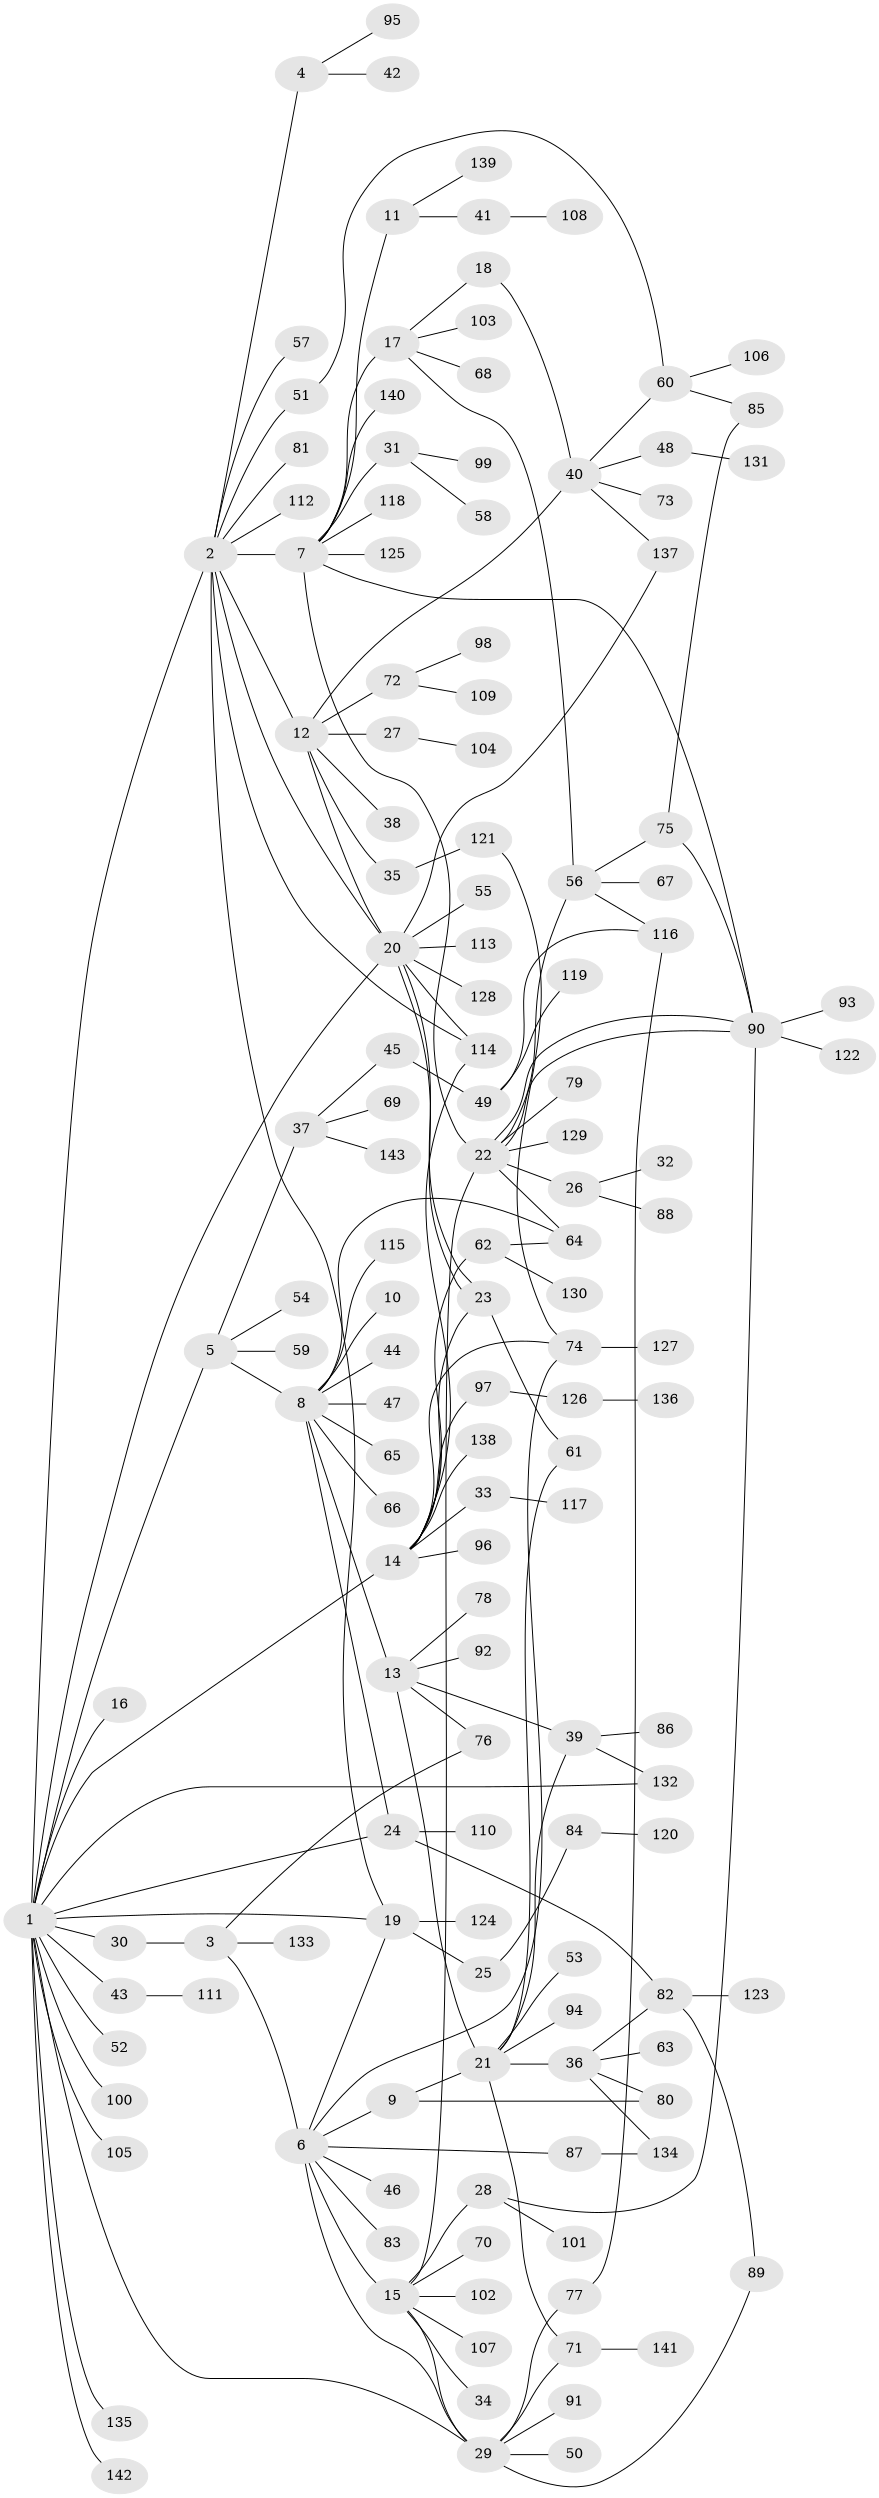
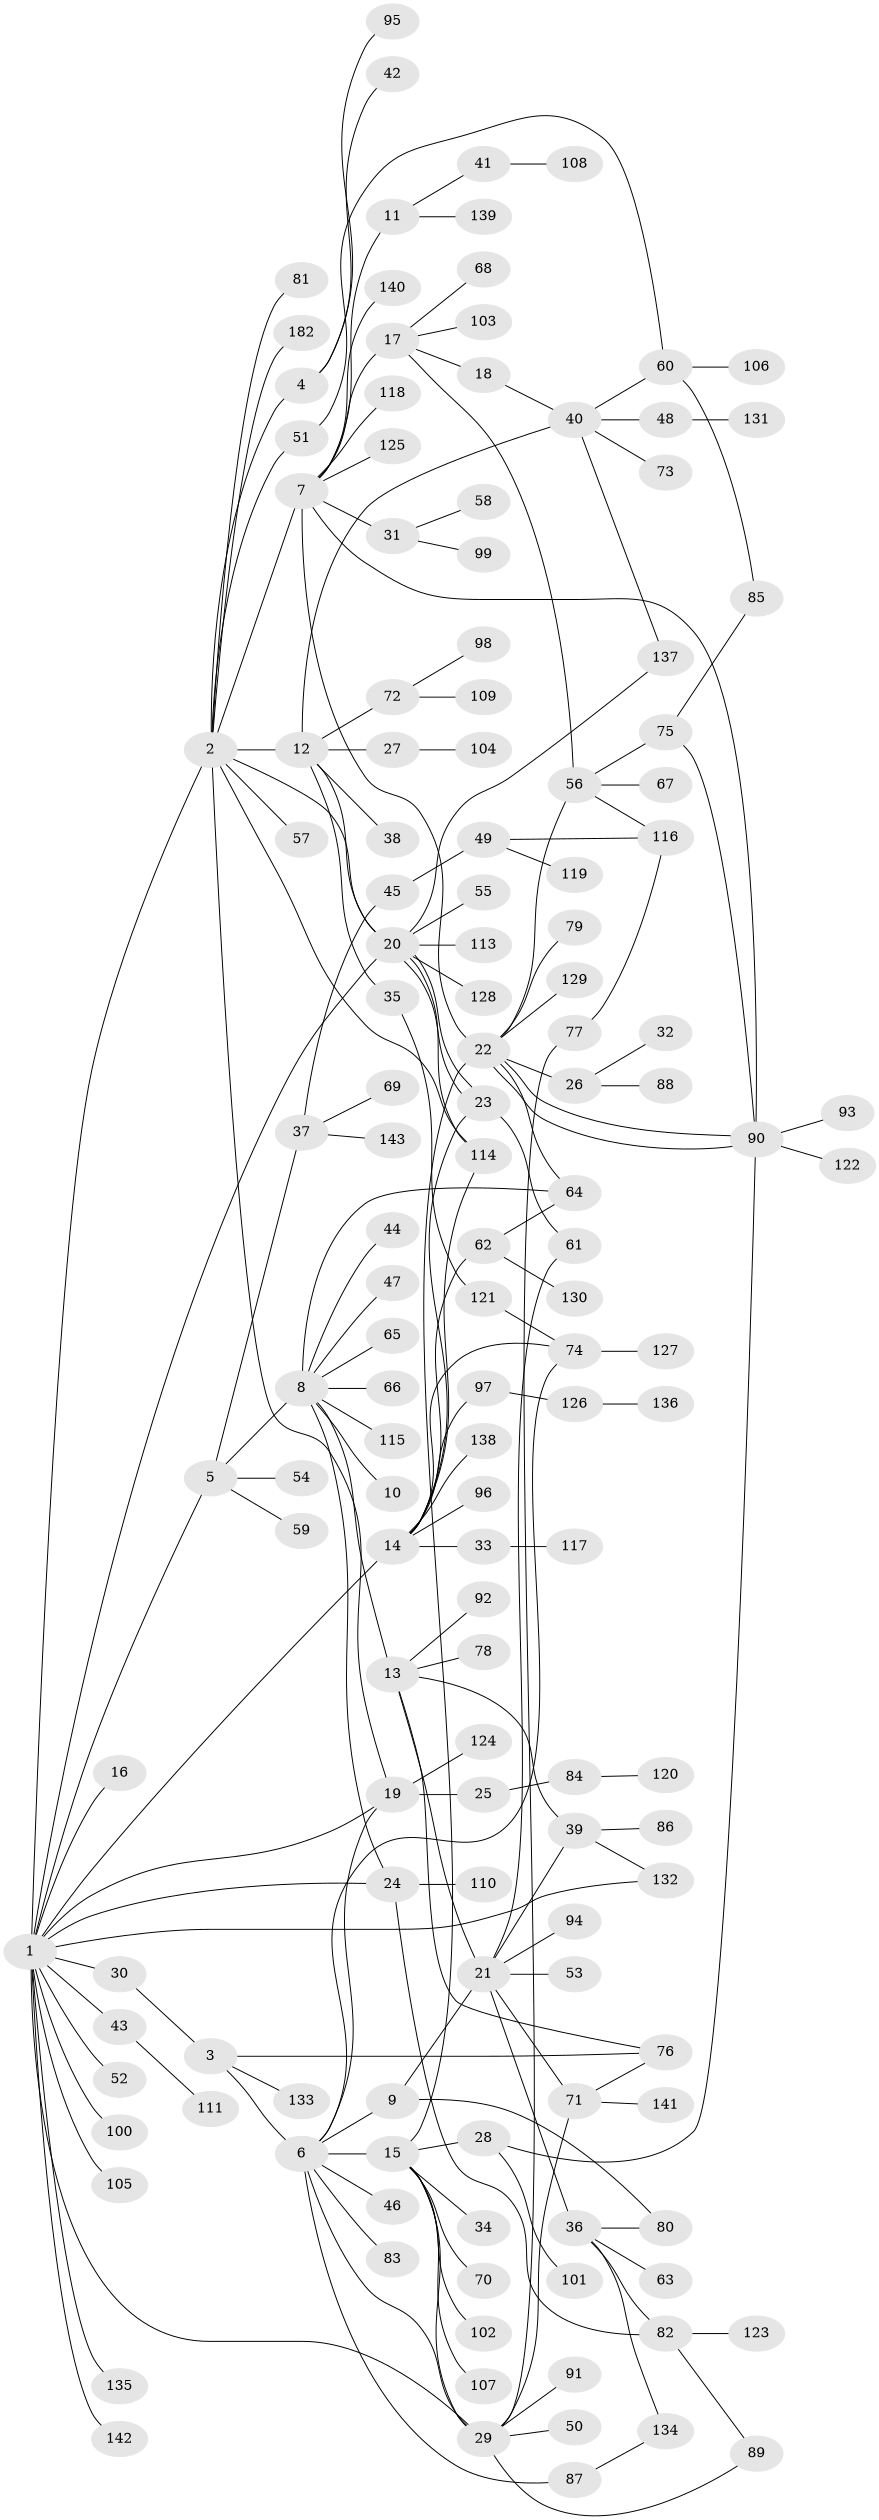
(302, 502) -> (302, 333)
none -> (620, 2077)
